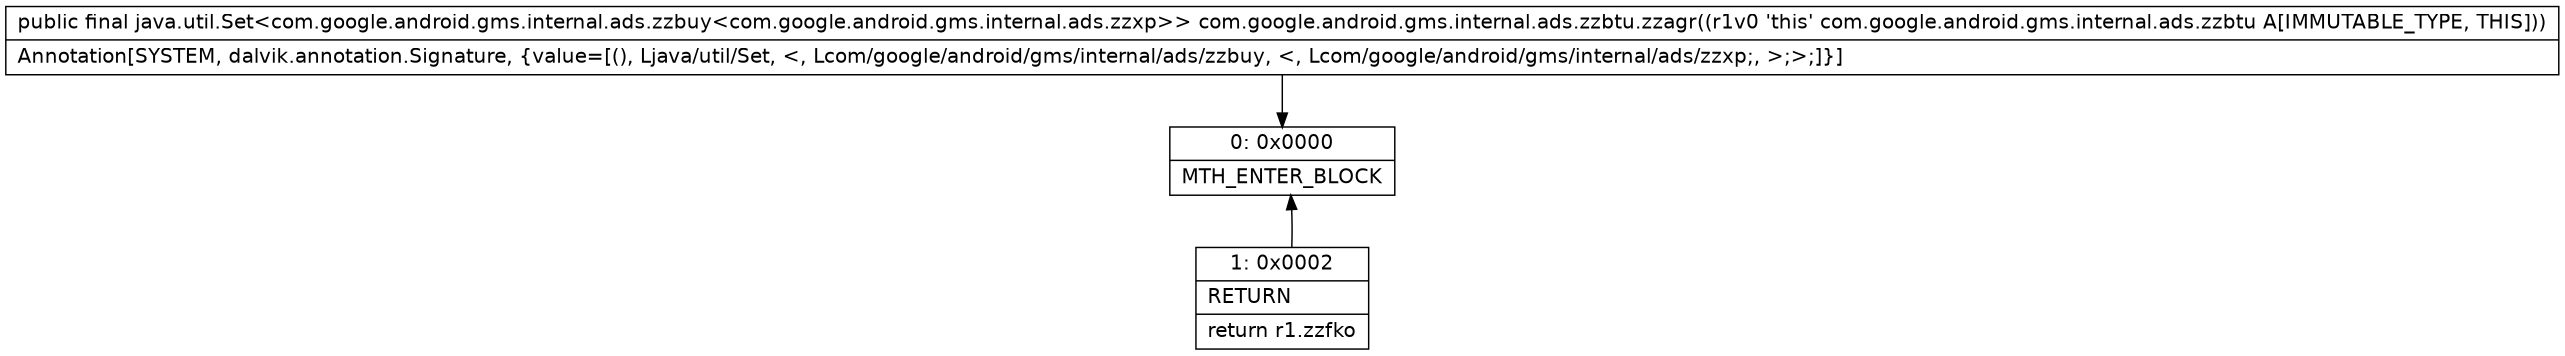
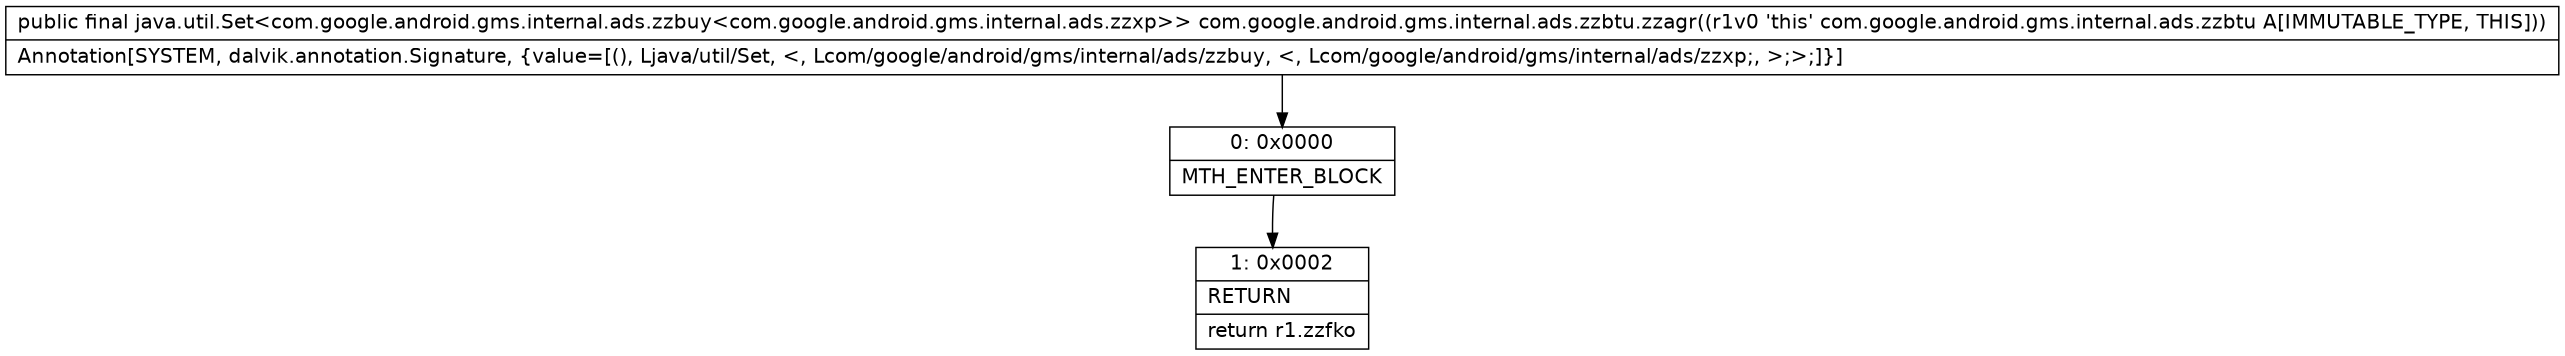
(1292, 229) -> (1273, 214)
